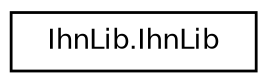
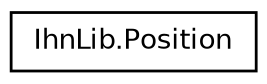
(134, 42) -> (134, 42)
